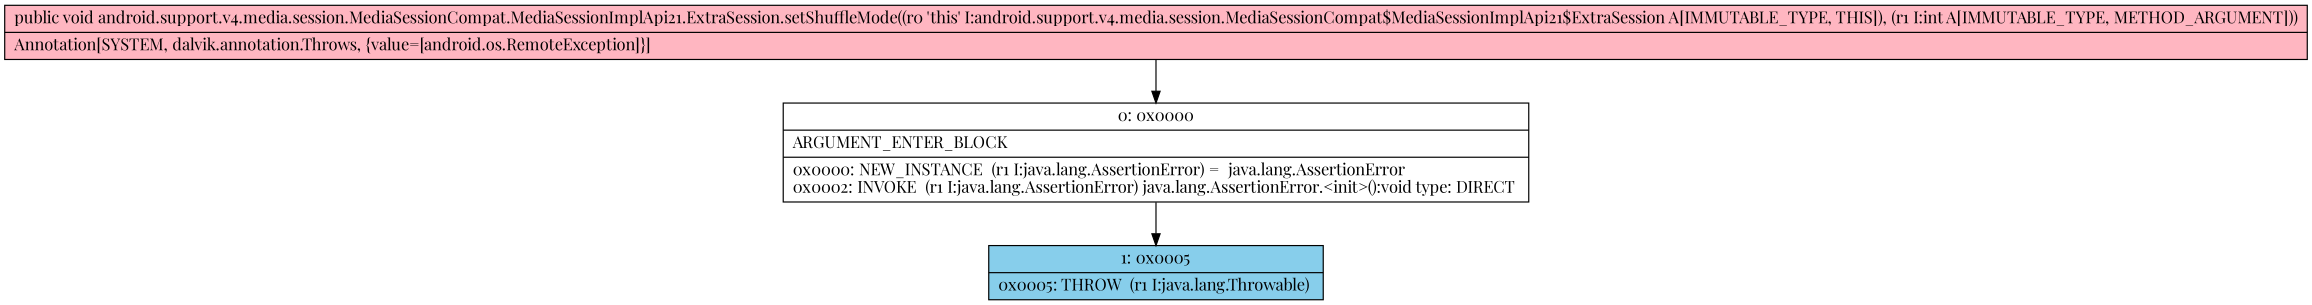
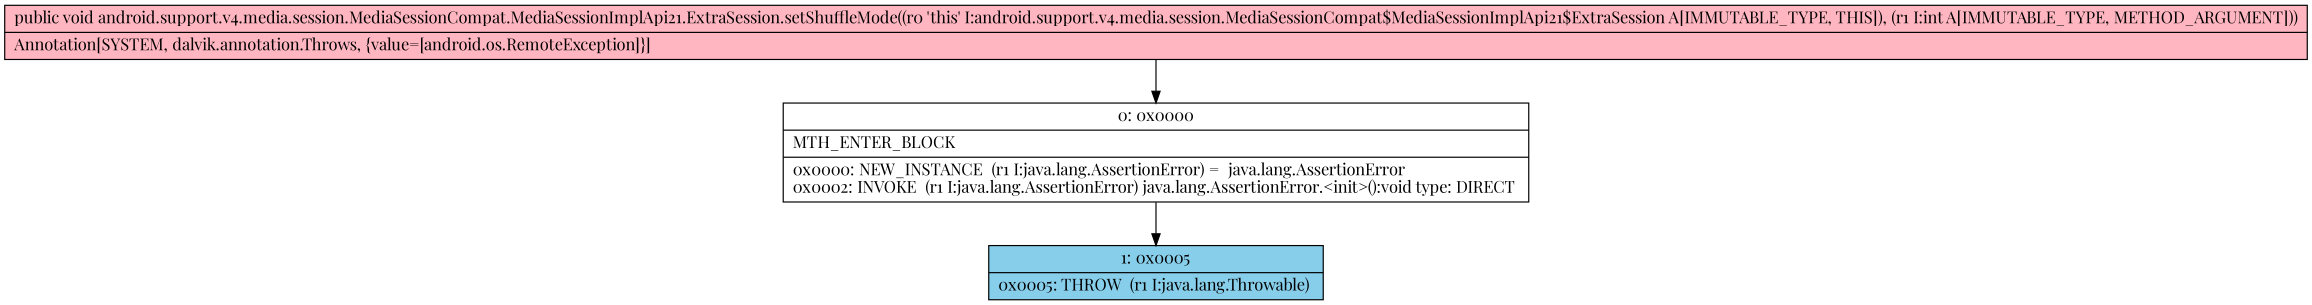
(900, 143) -> (874, 143)
